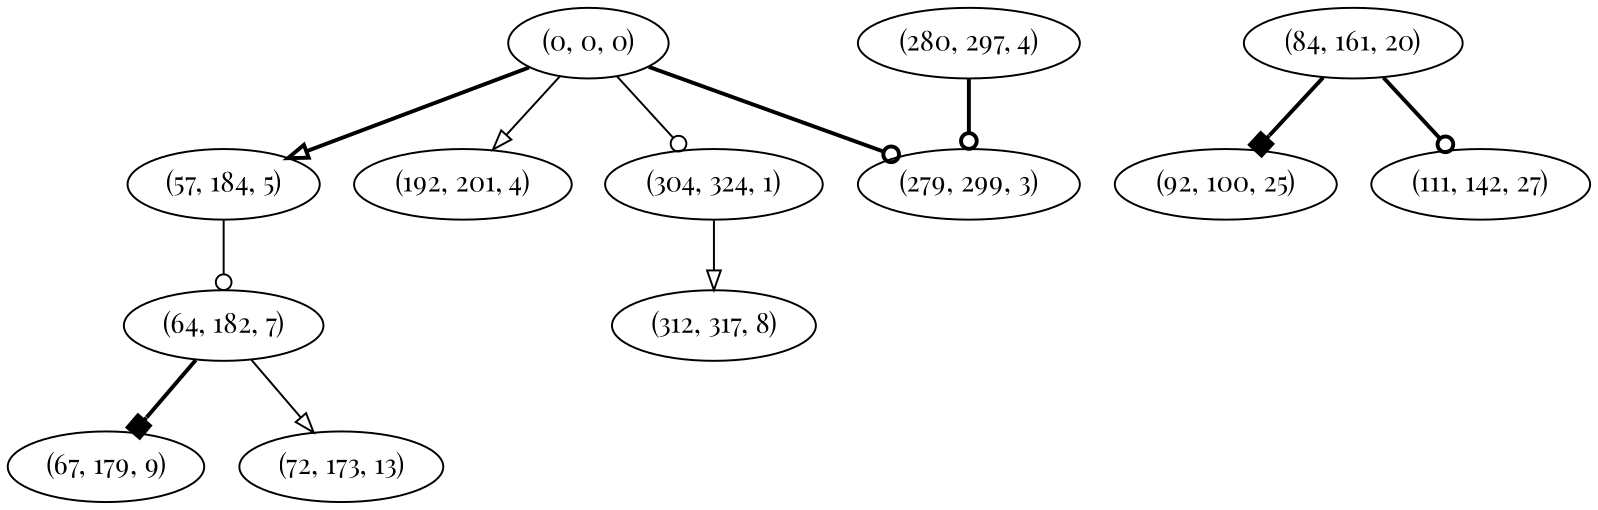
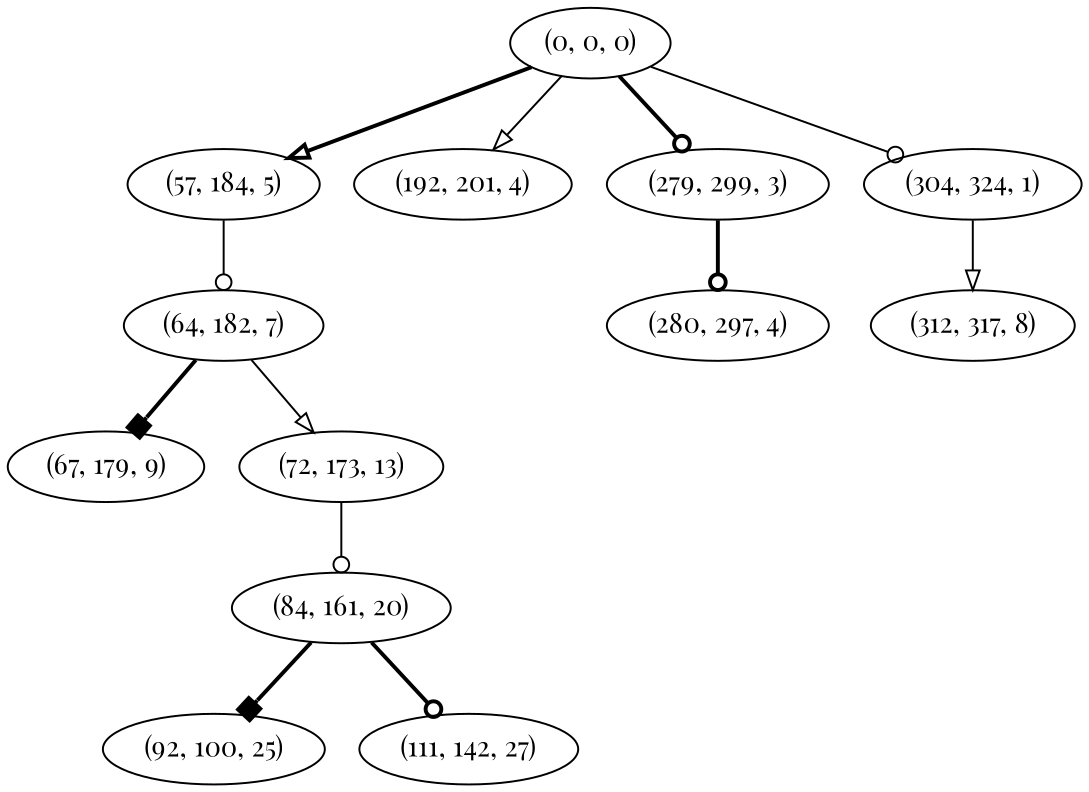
(969, 106) -> (718, 247)
none -> (341, 530)
